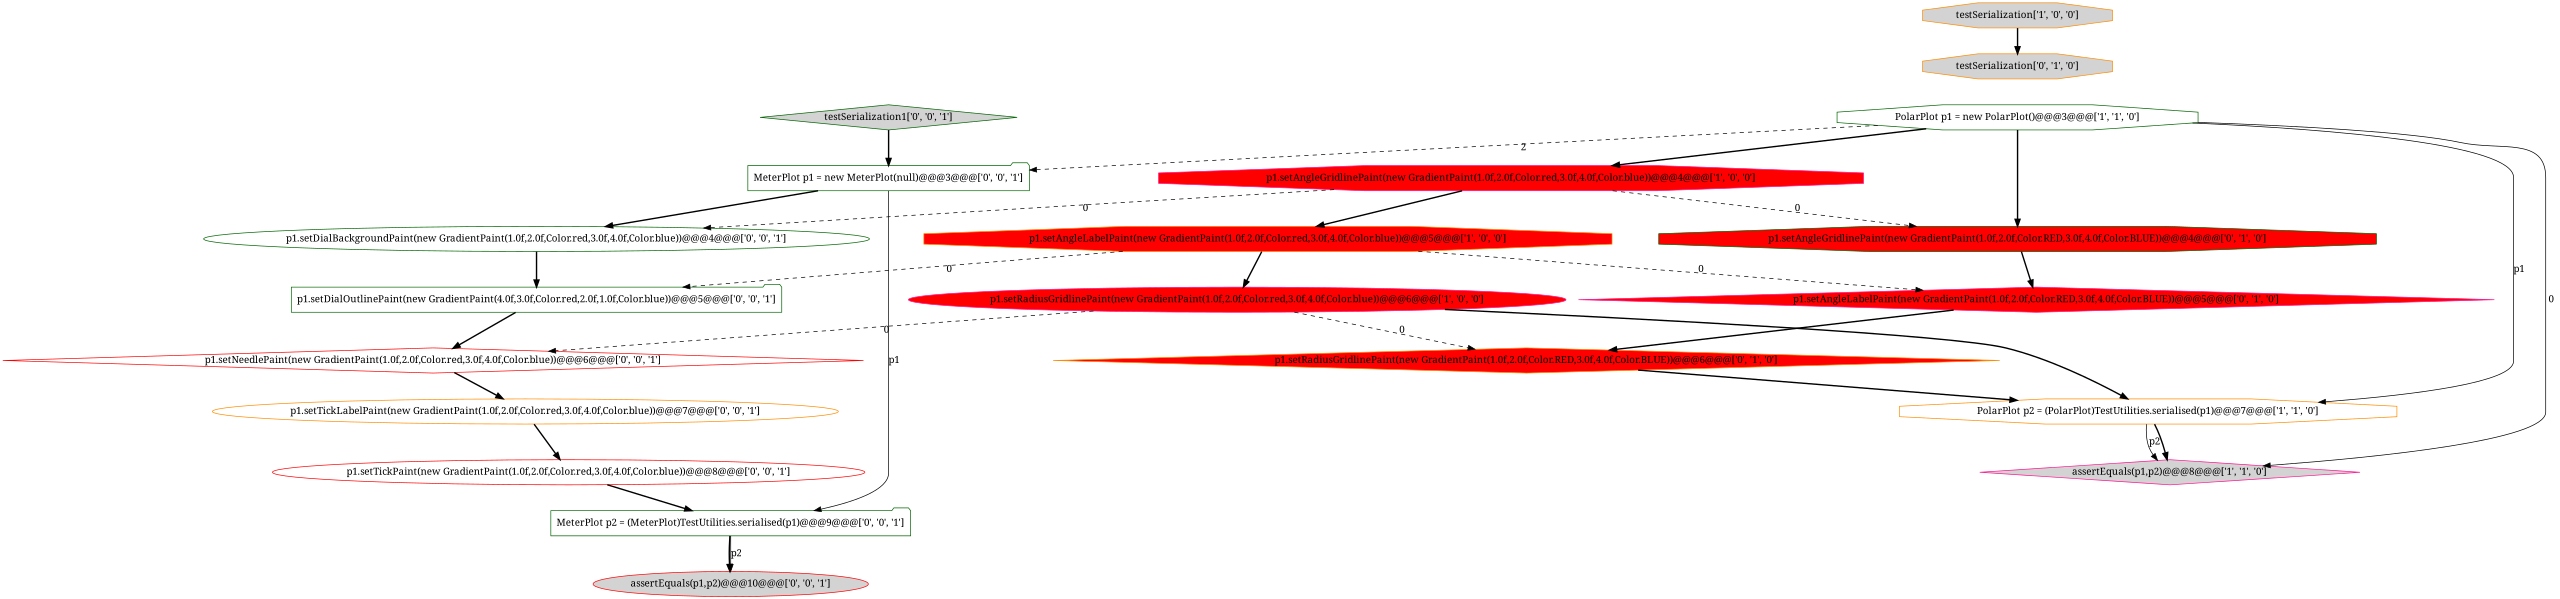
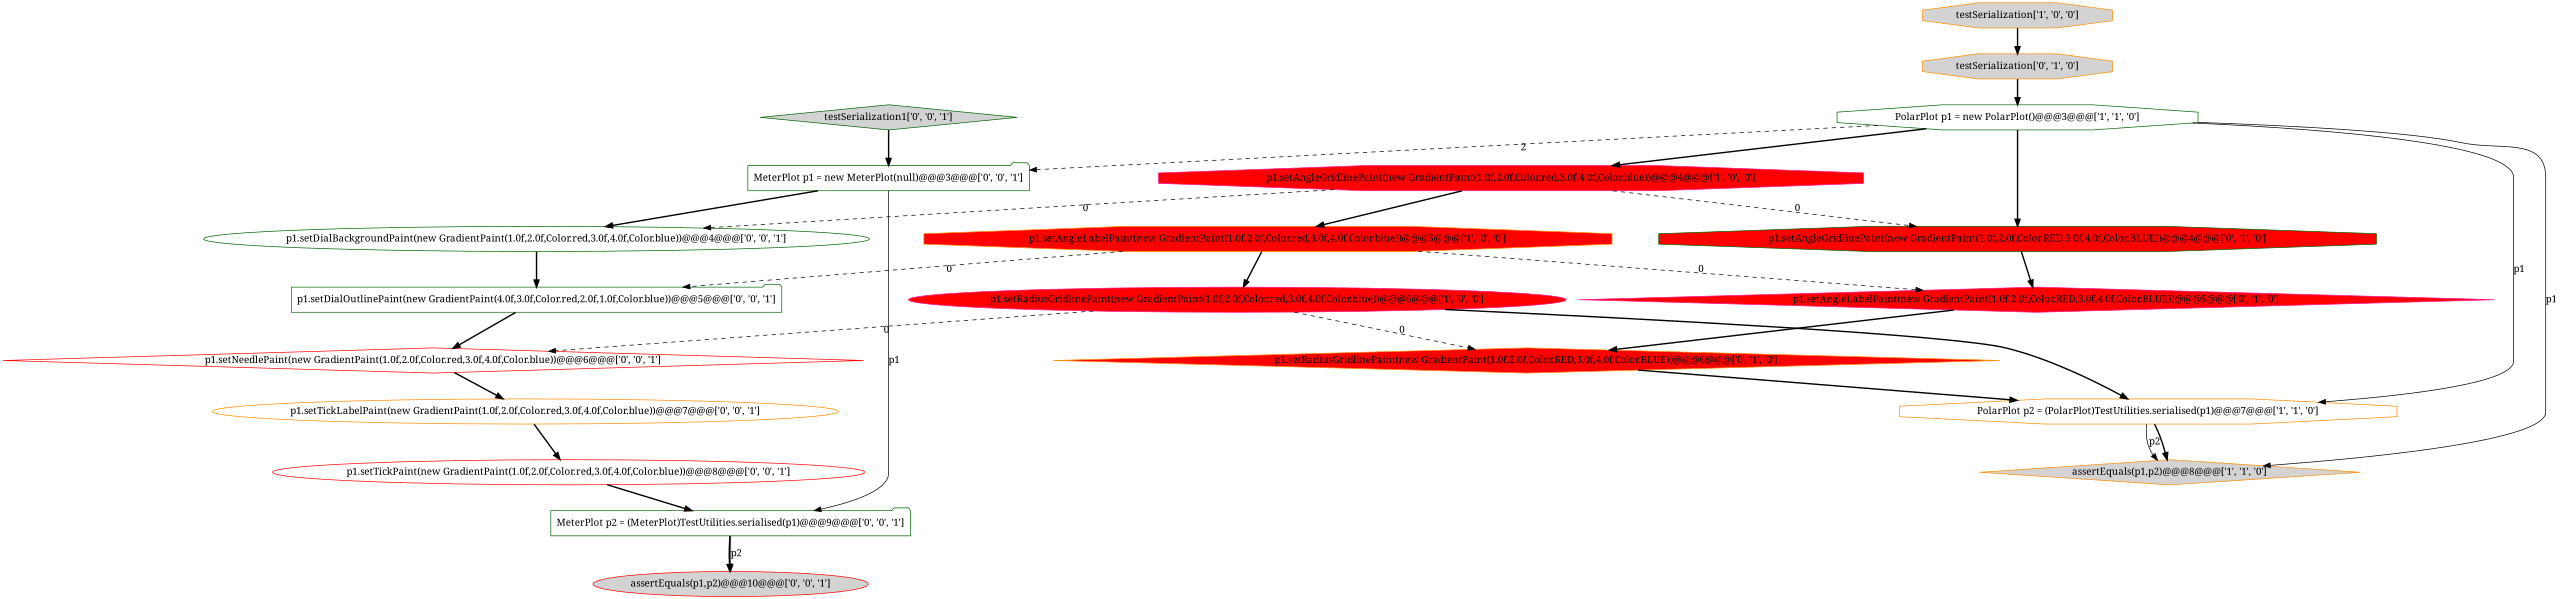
none -> (2018, 88)
(2551, 300) -> (2551, 300)
(2170, 472) -> (2170, 472)
